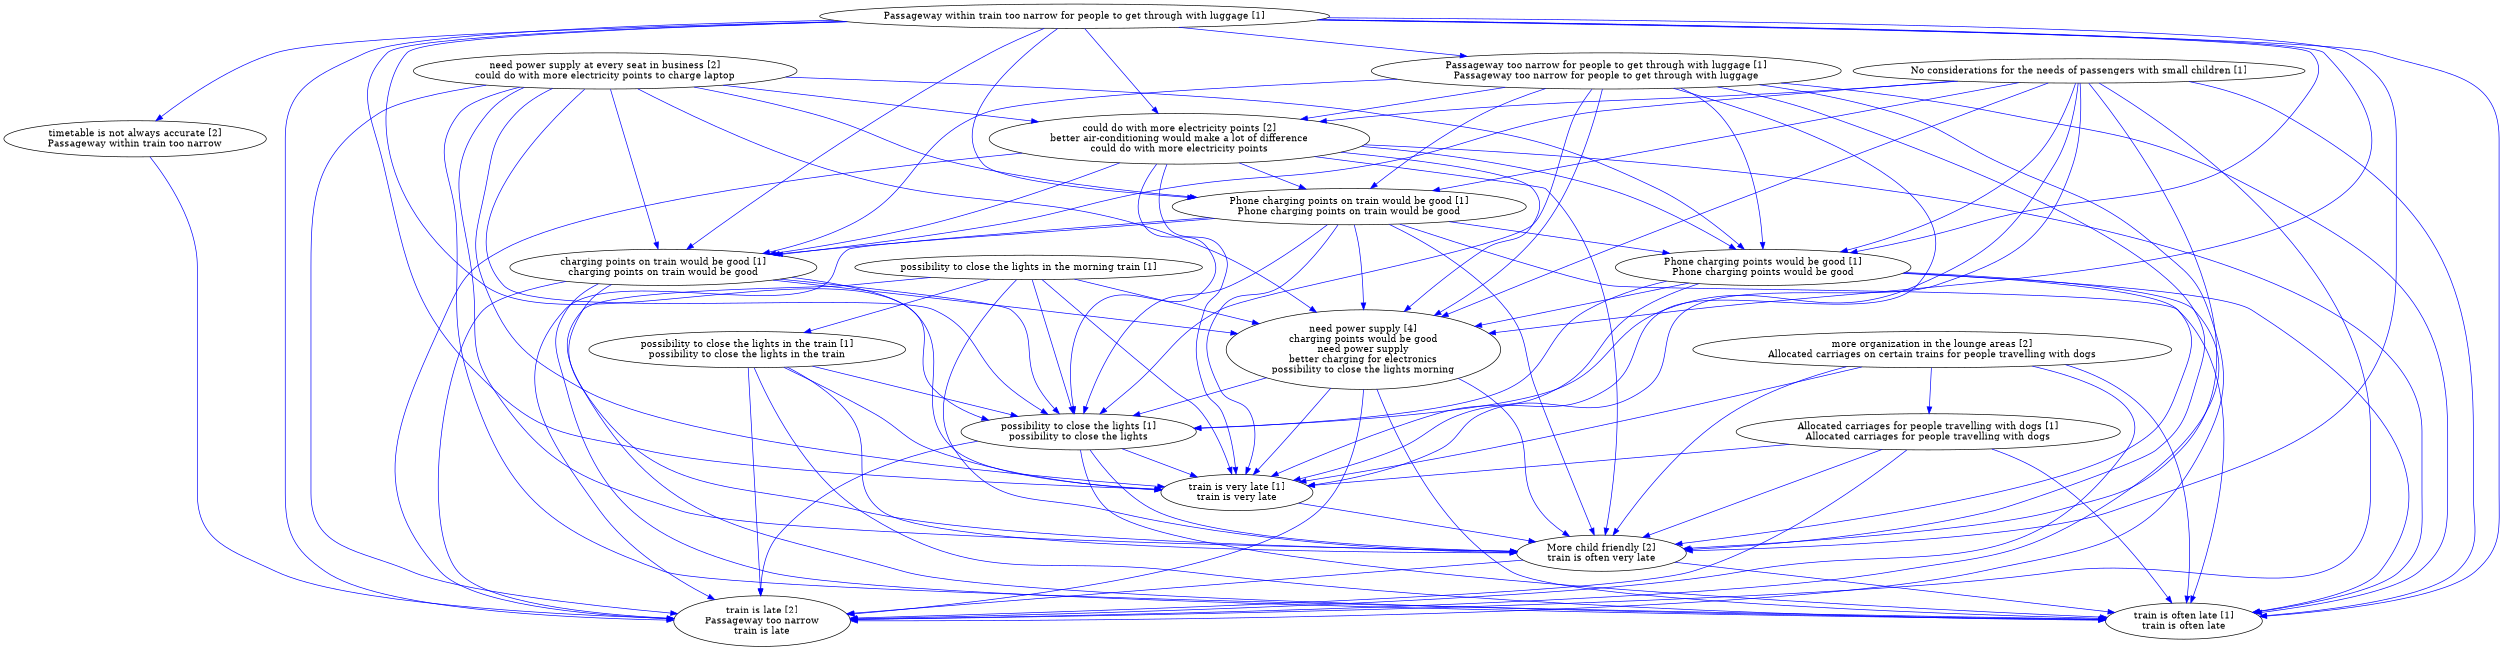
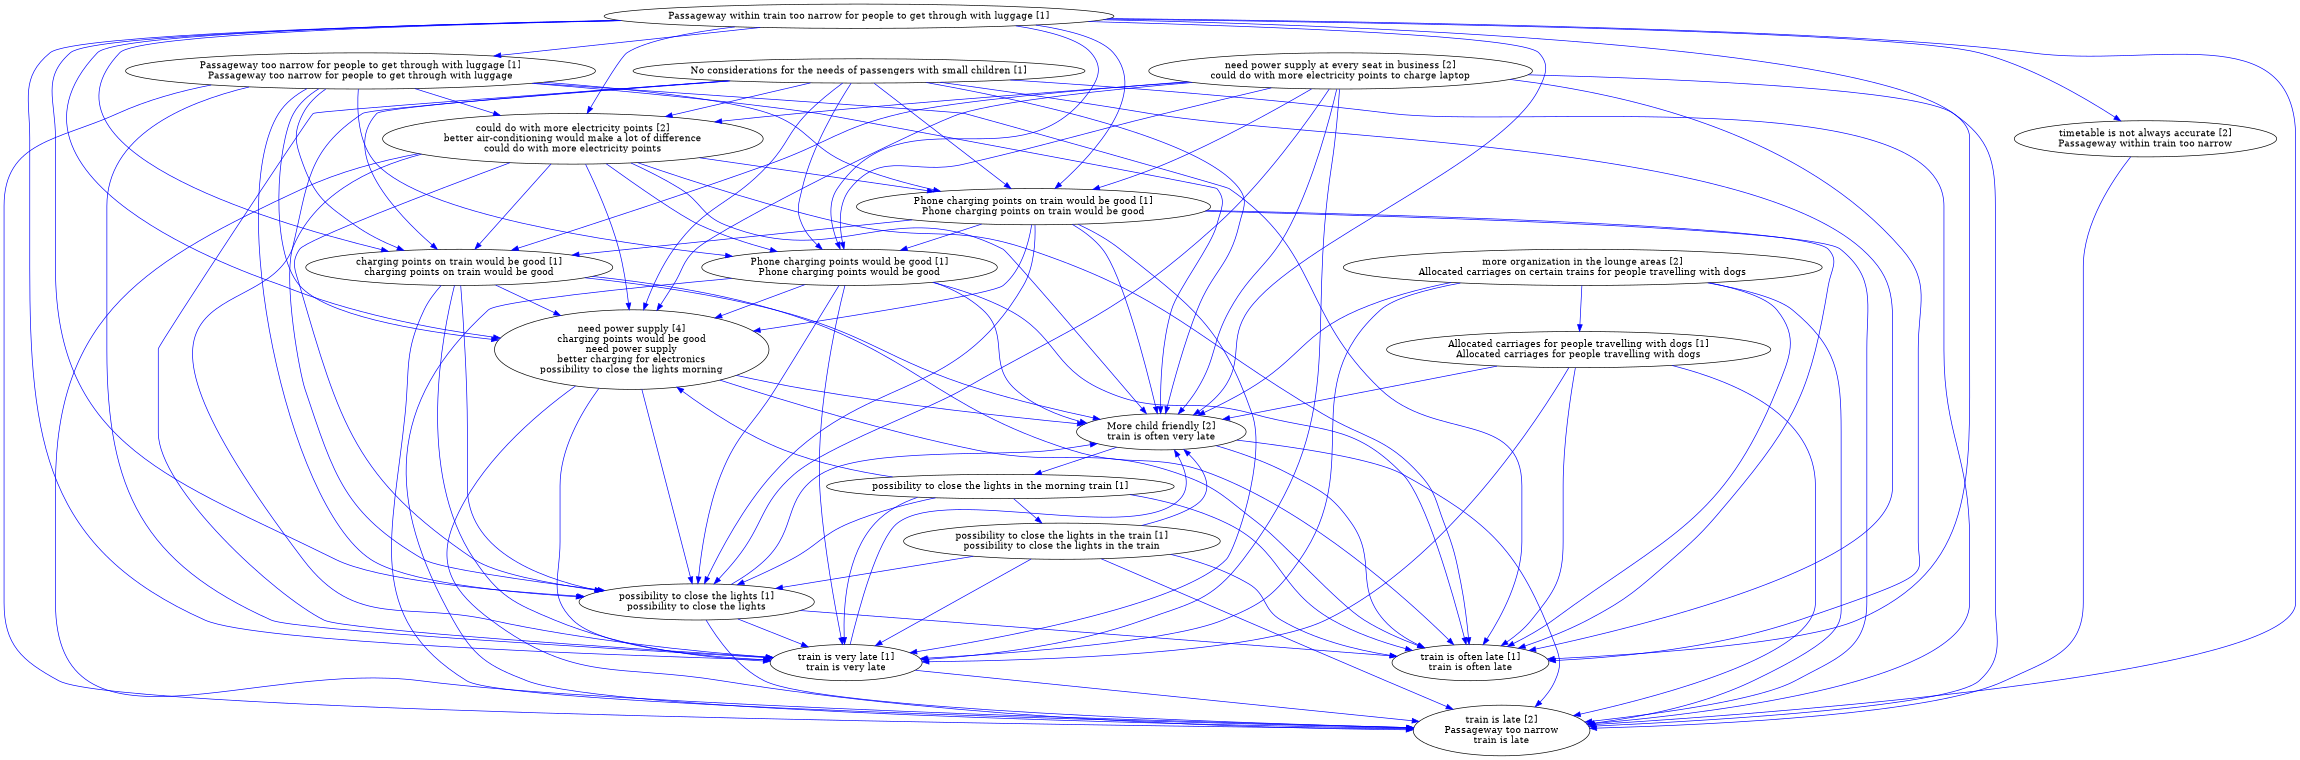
(1146, 518) -> (1073, 462)
none -> (1164, 696)
